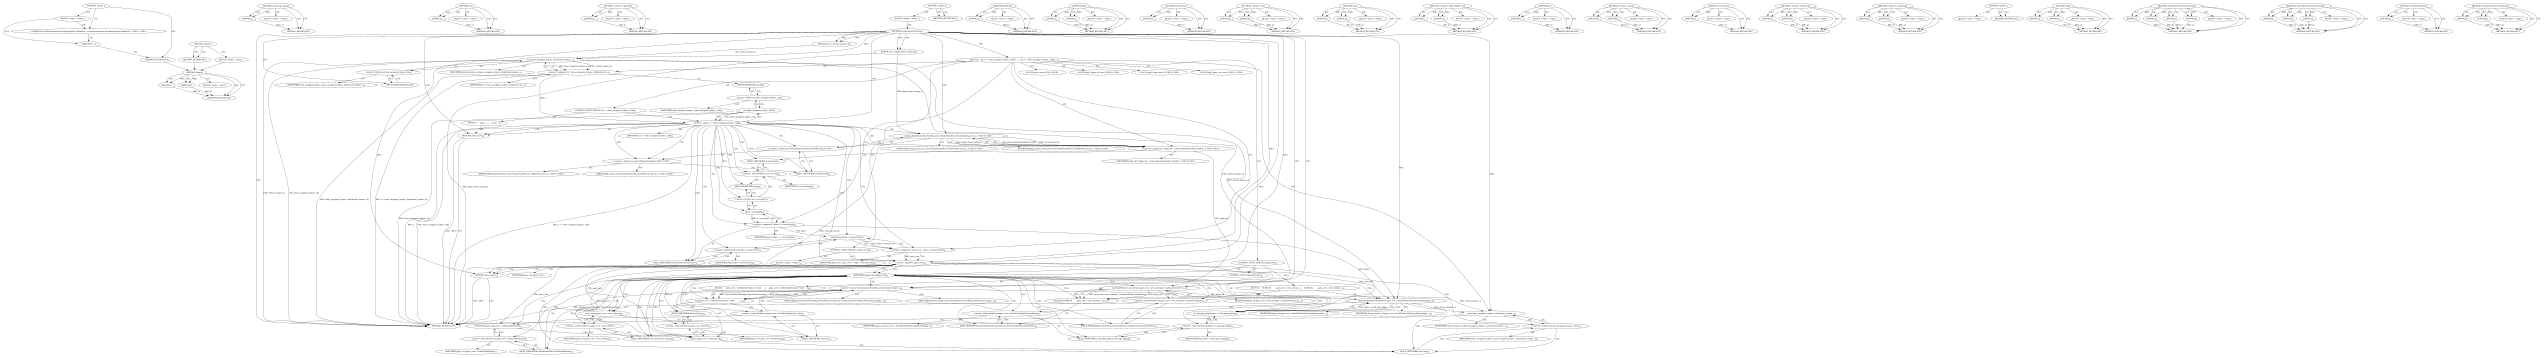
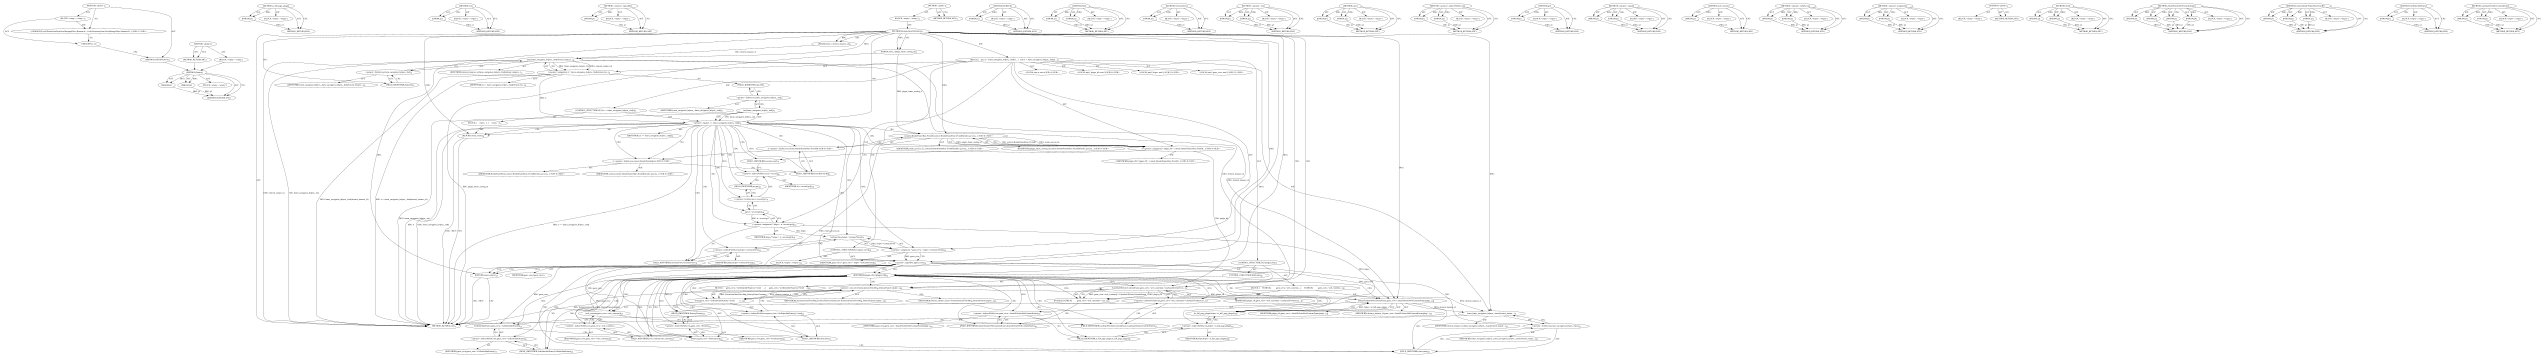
(763, 168) -> none
